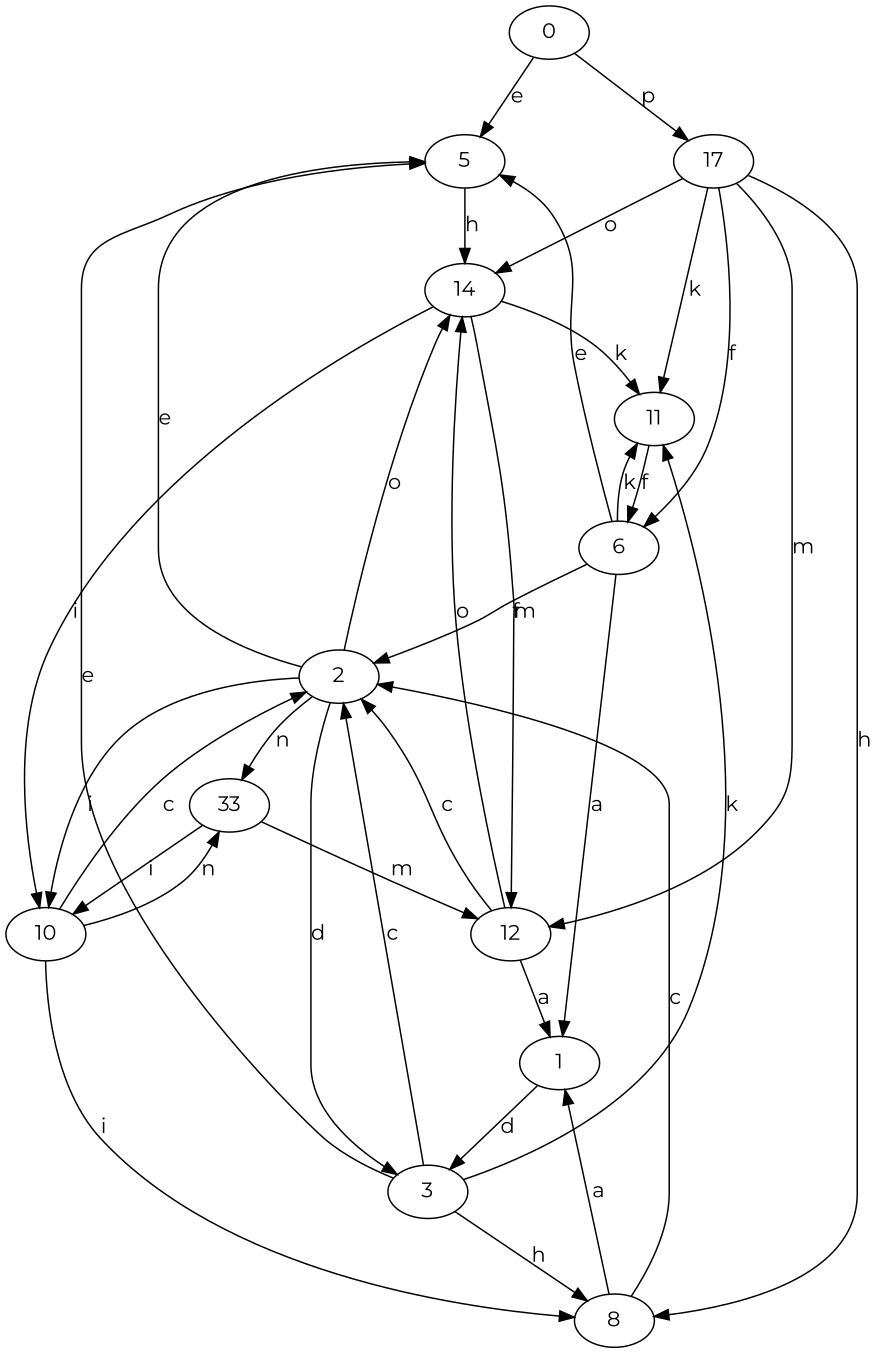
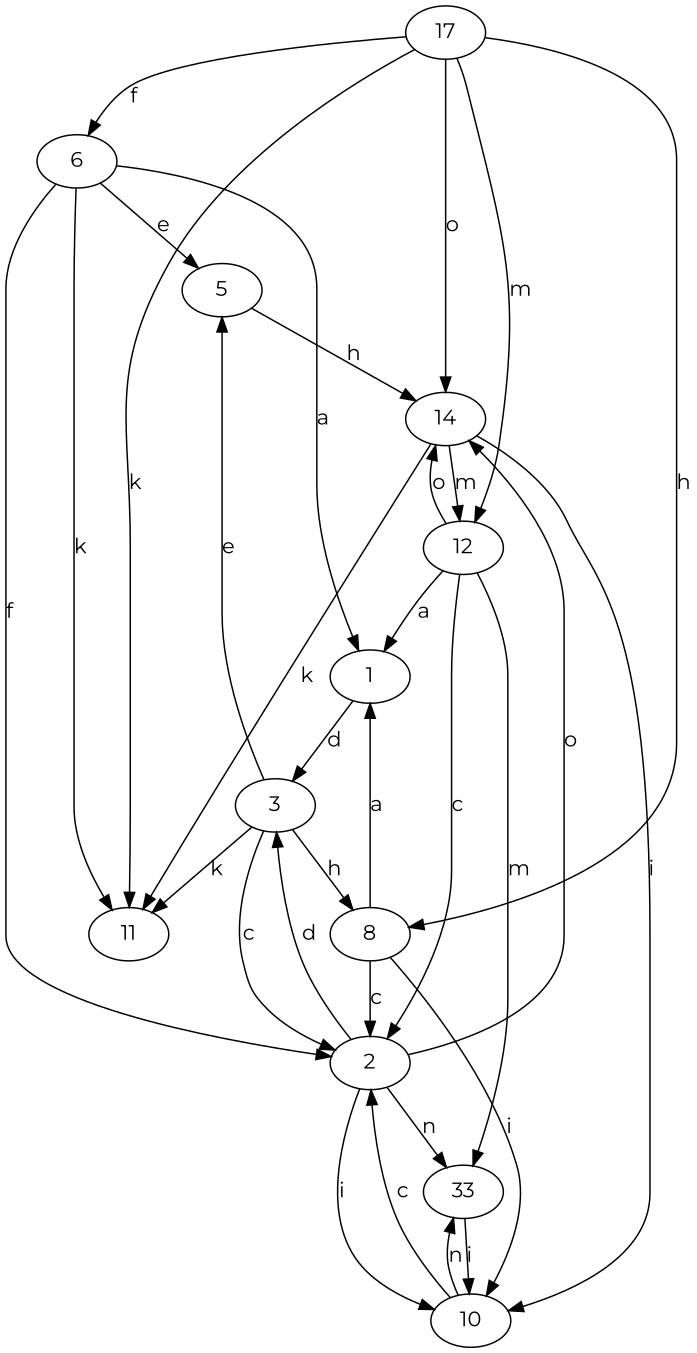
(549, 33) -> none
(158, 363) -> none
(641, 477) -> none
(362, 868) -> (508, 861)
(227, 1229) -> (486, 1092)
